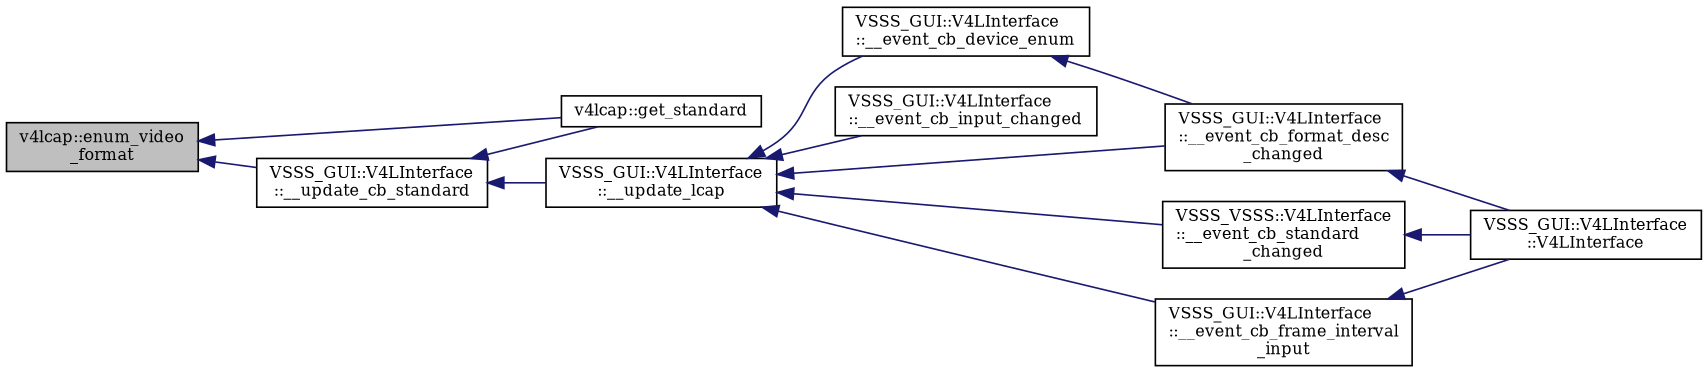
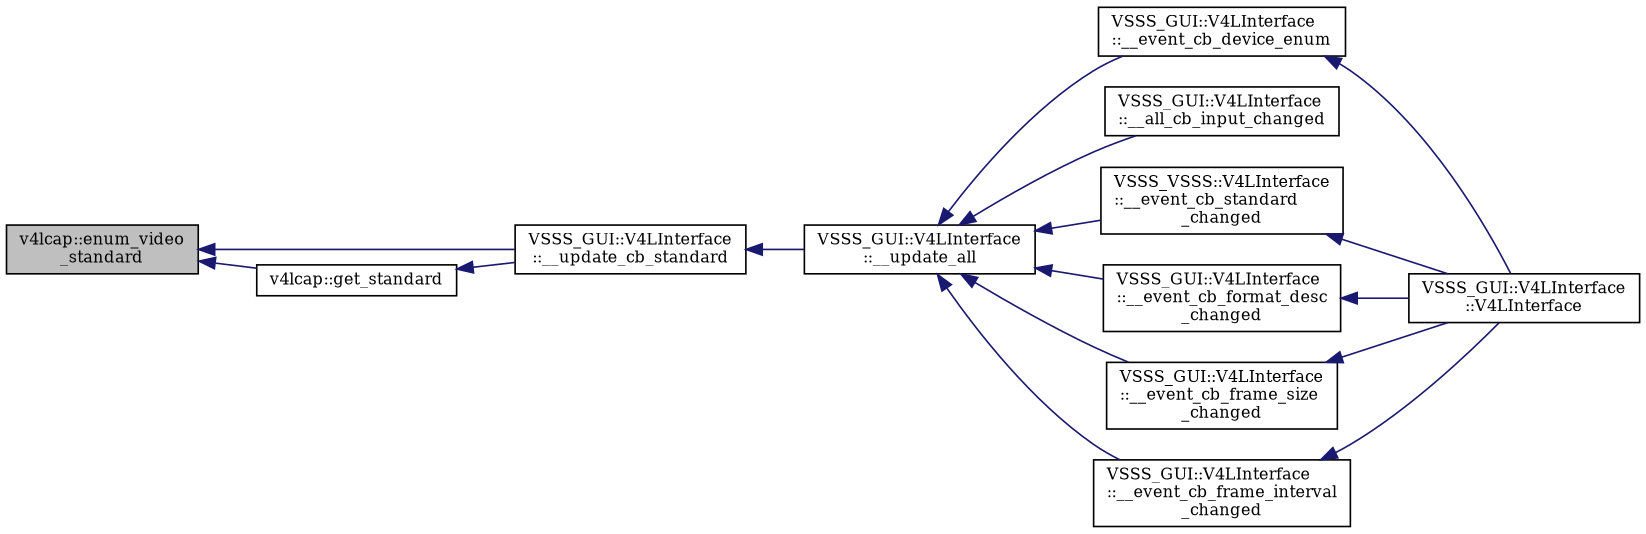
(1130, 82) -> (1438, 158)
(966, 111) -> (1222, 111)
(543, 141) -> (494, 265)
(102, 147) -> (102, 249)
(661, 183) -> (920, 249)
(1284, 332) -> (1222, 493)
none -> (1222, 396)
